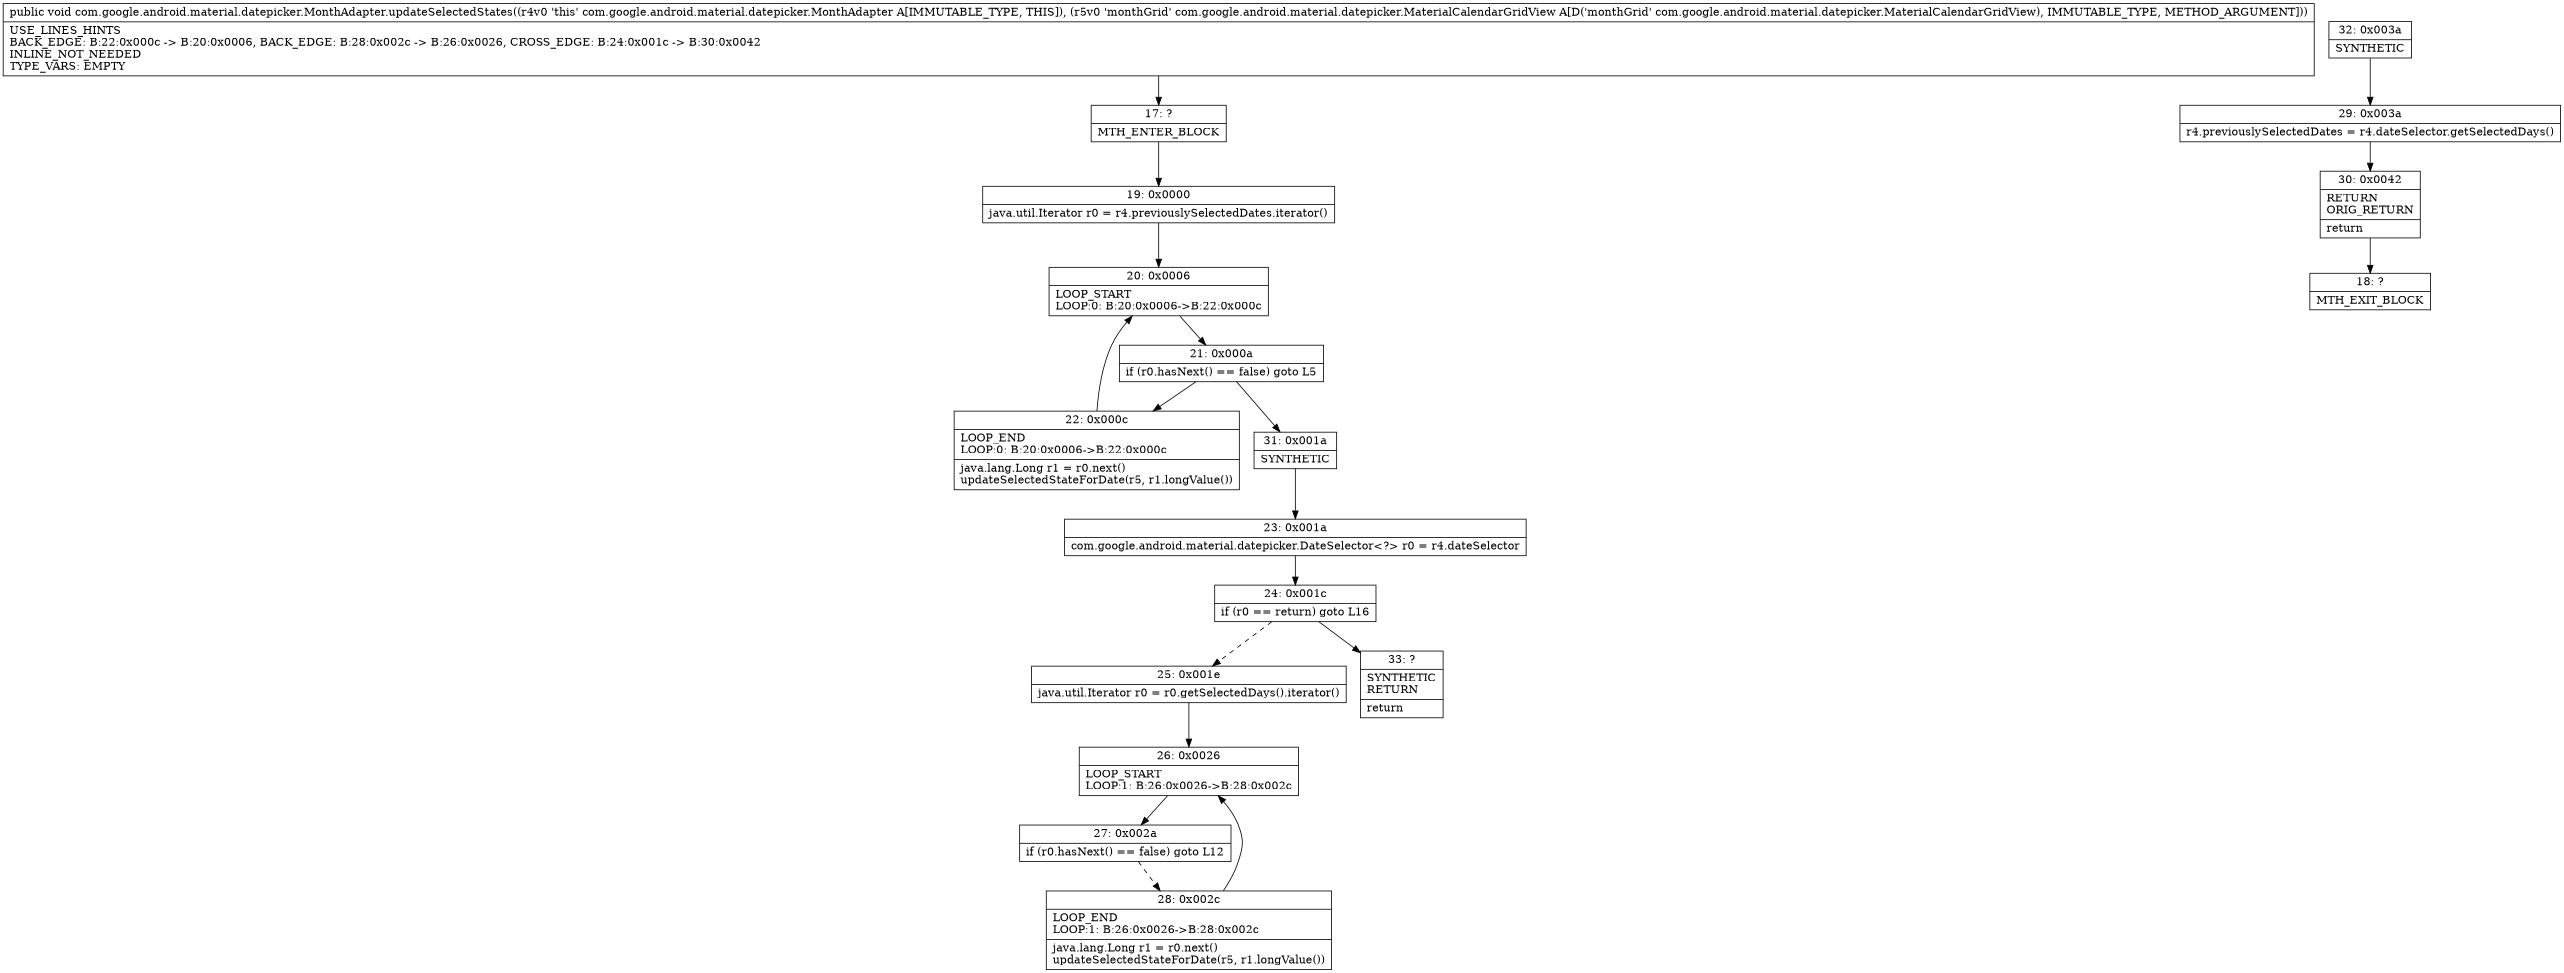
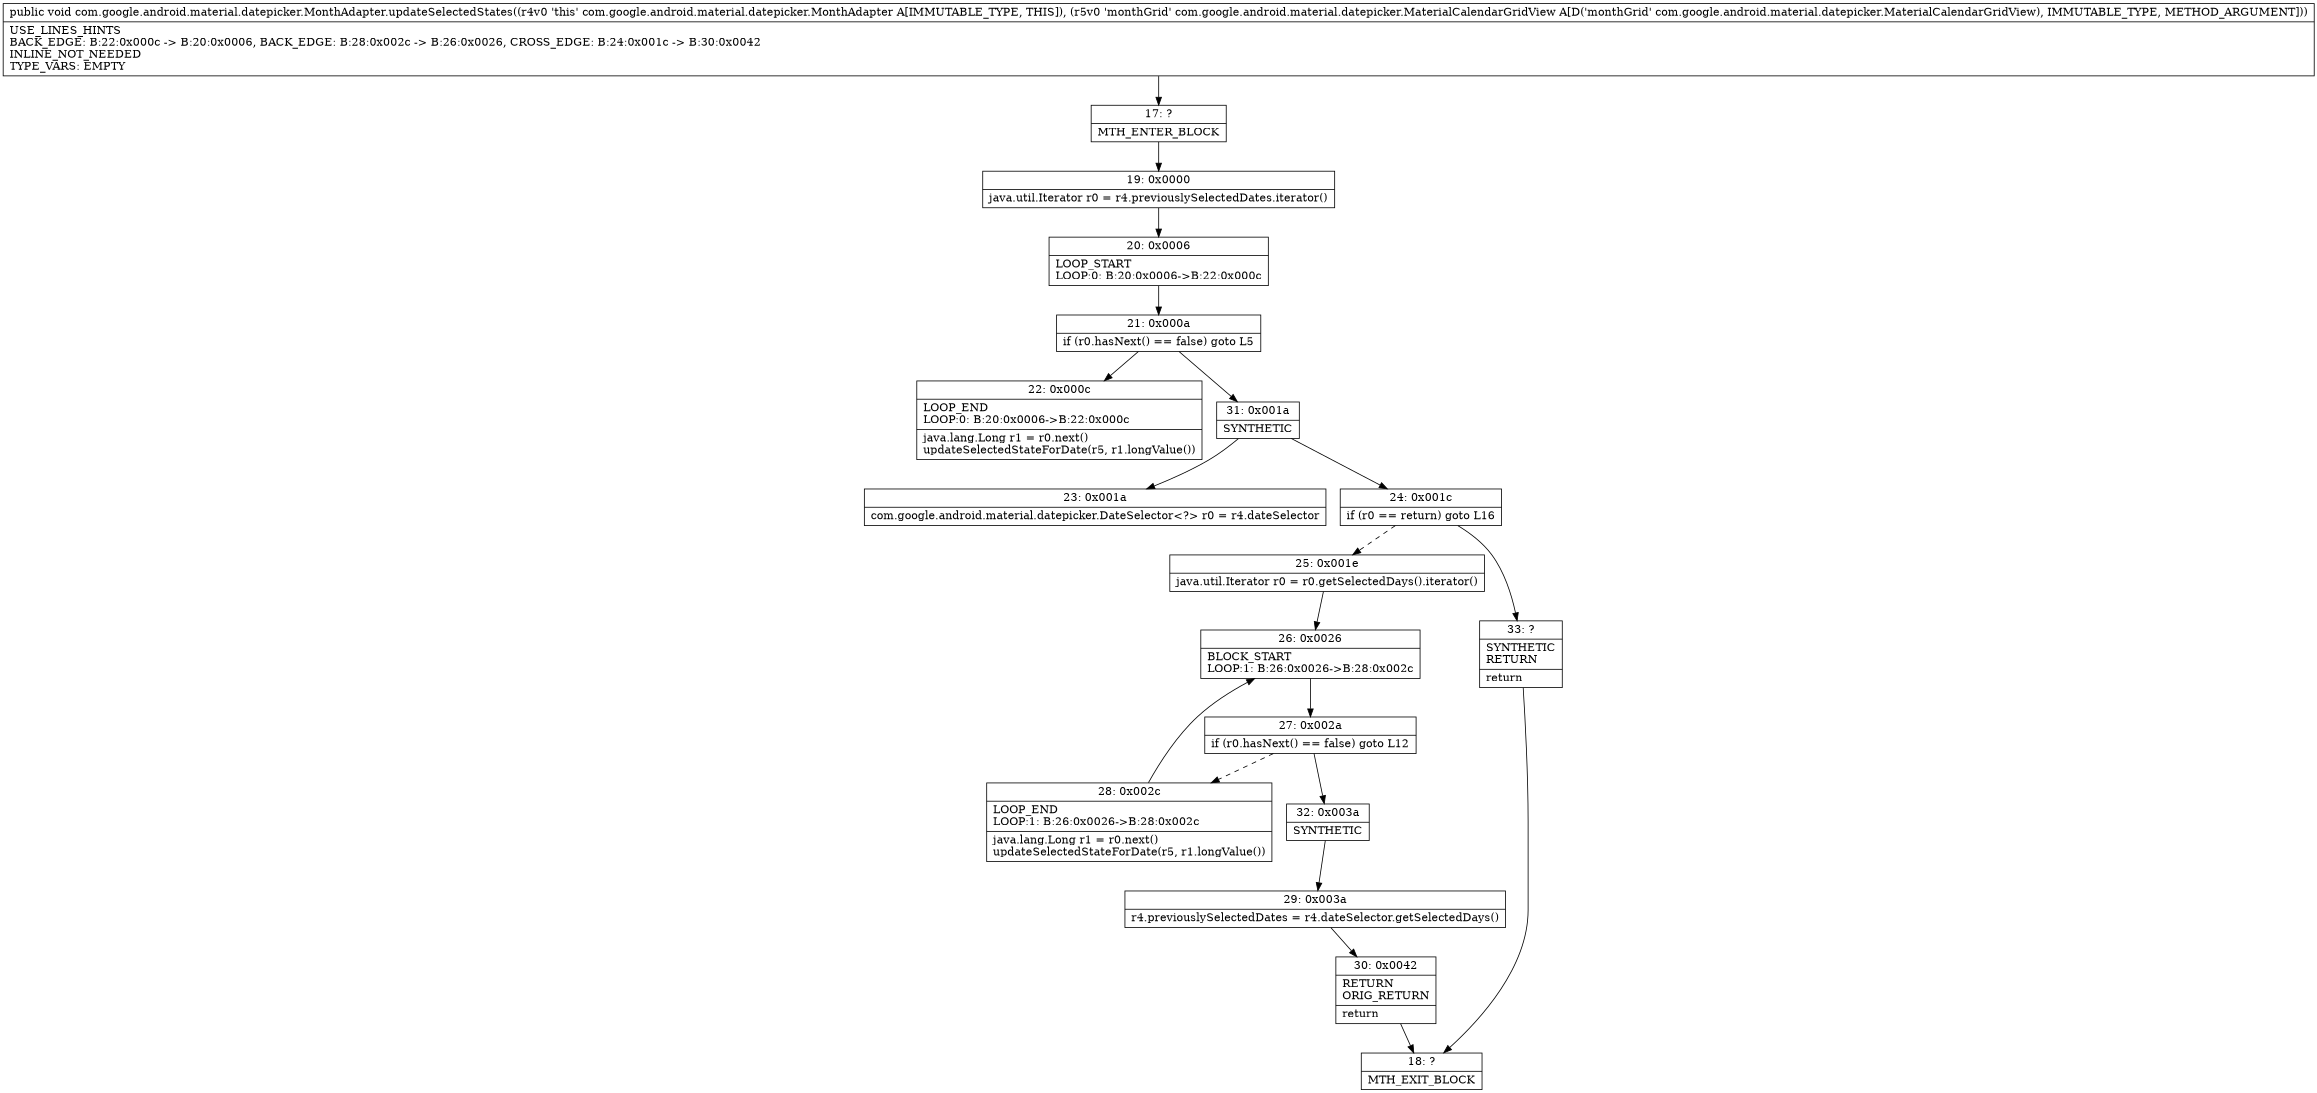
(1105, 364) -> none
(1295, 566) -> (1336, 462)
(1124, 774) -> (1249, 657)
none -> (1318, 775)
none -> (1528, 880)
